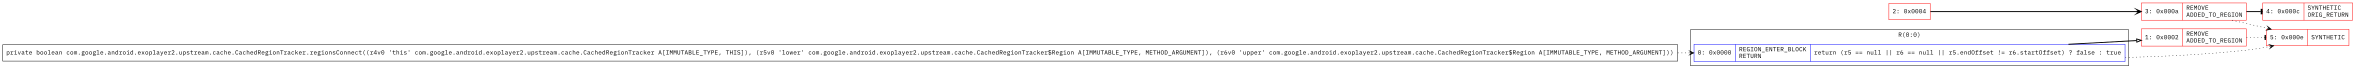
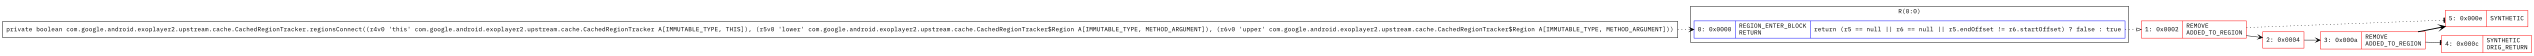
(2033, 12) -> (2310, 40)
(2253, 12) -> (2432, 42)
(2249, 24) -> (2429, 30)
none -> (2252, 36)
(2103, 42) -> (2131, 30)
(2197, 54) -> none
